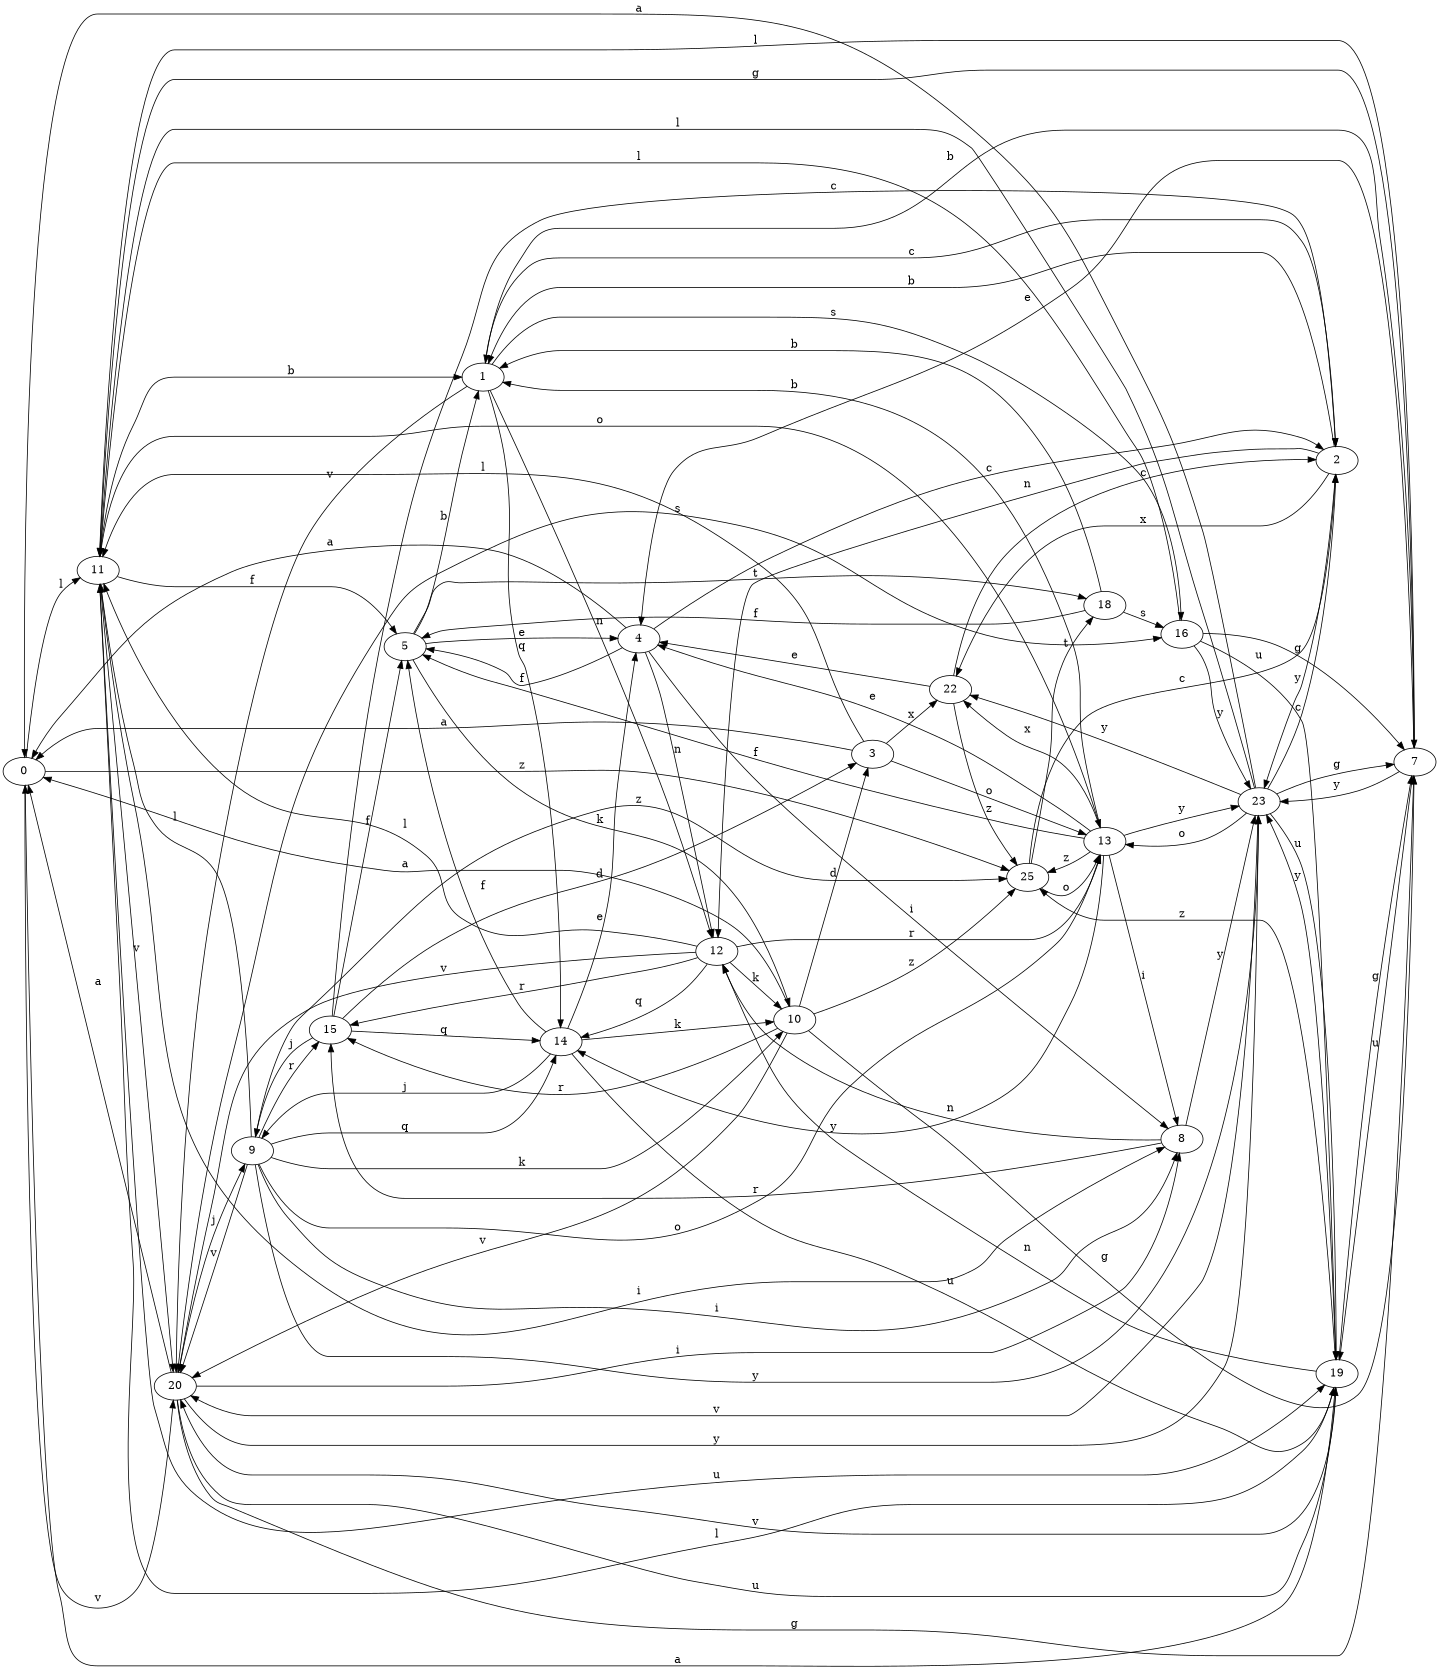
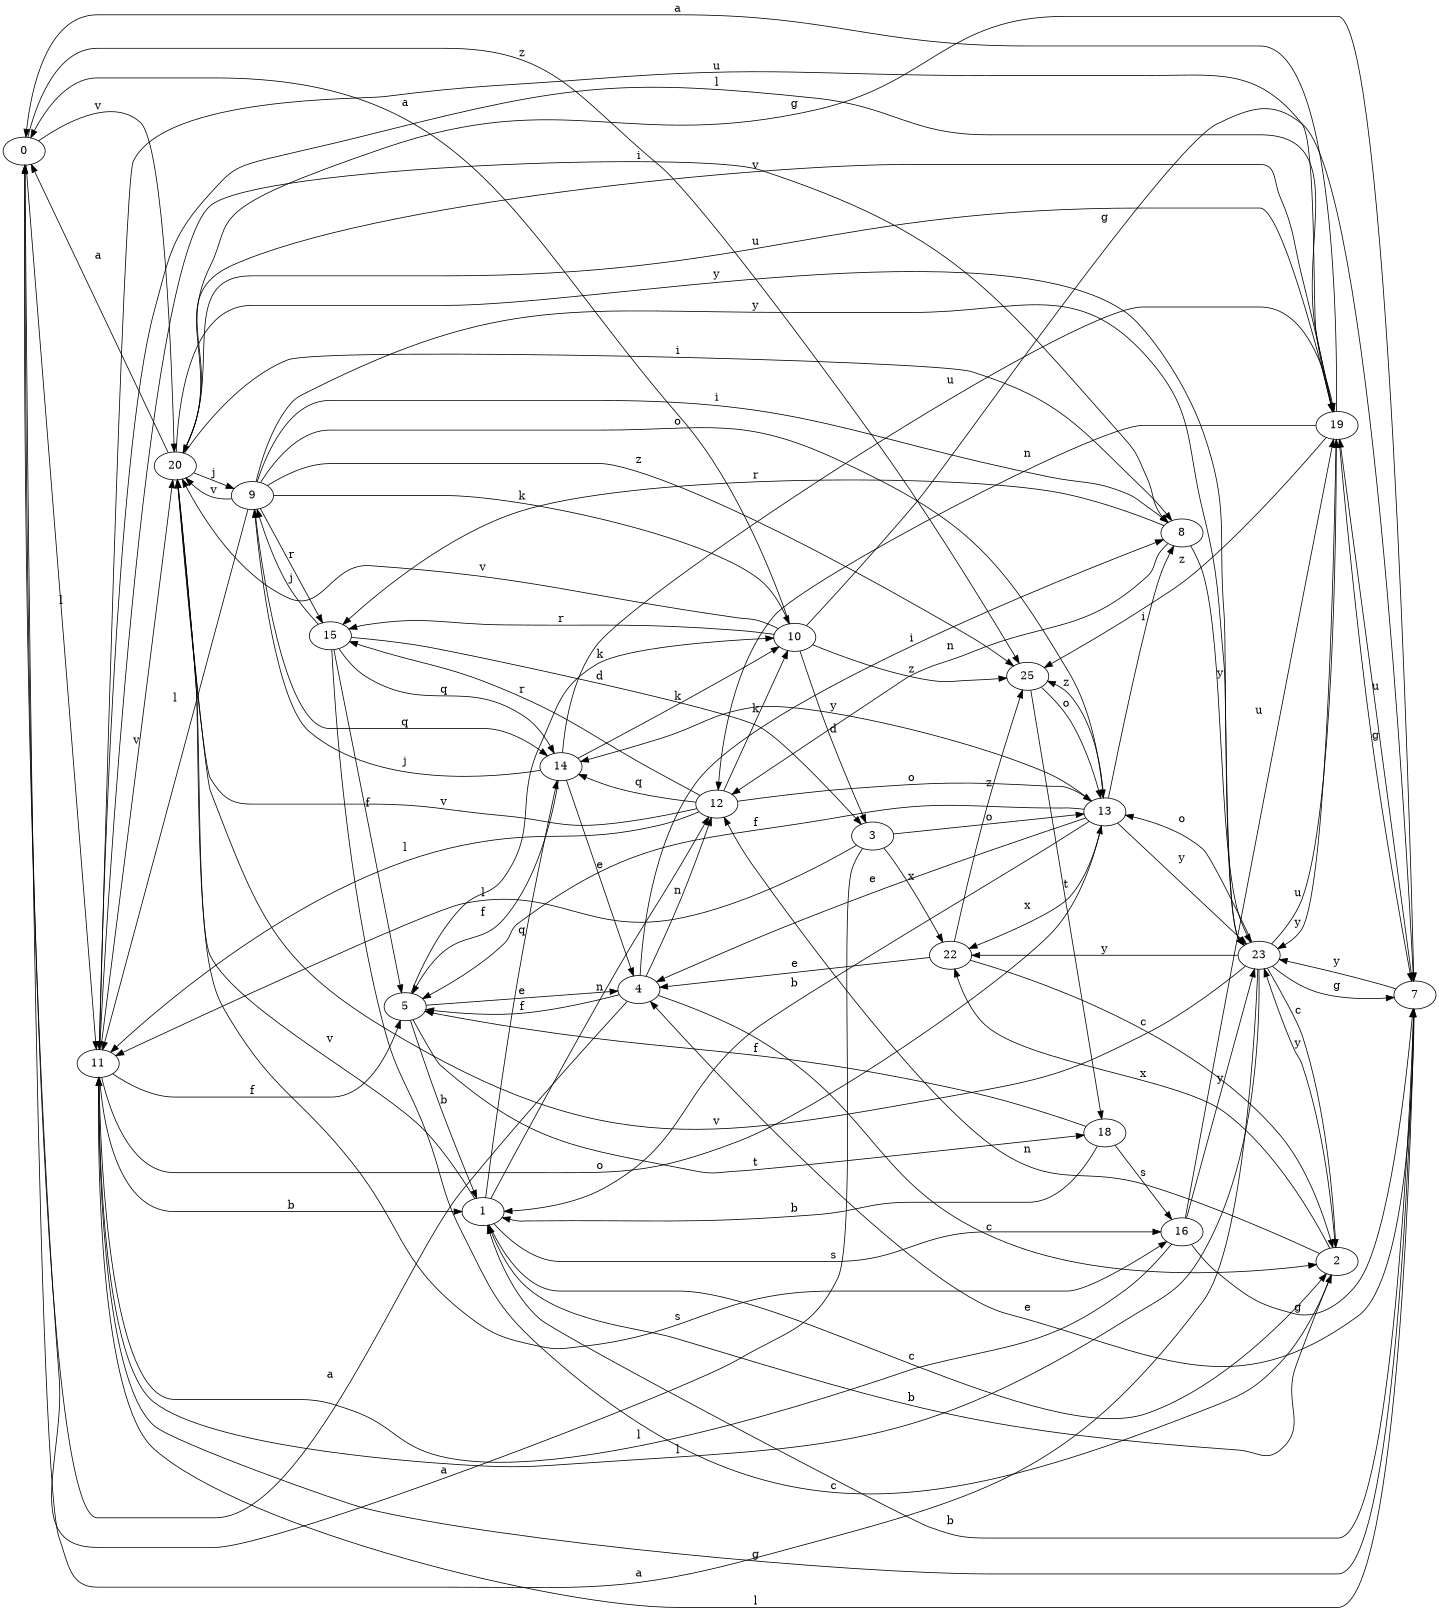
(1201, 685) -> none
(912, 934) -> (912, 778)
